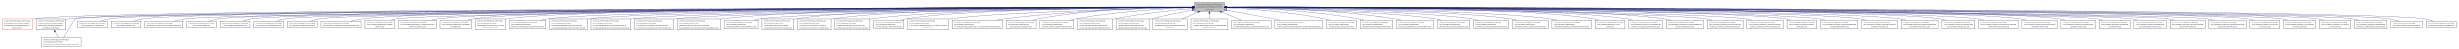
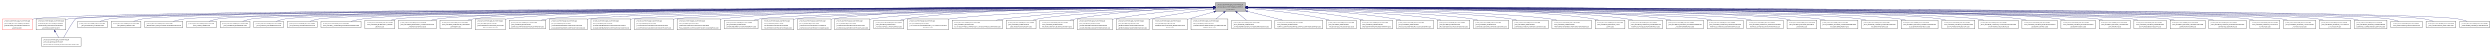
(2407, 24) -> (2407, 24)
none -> (2441, 24)
